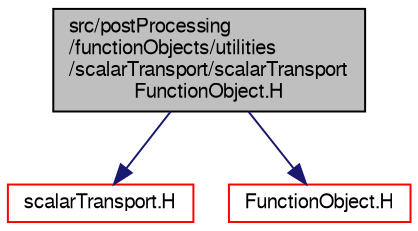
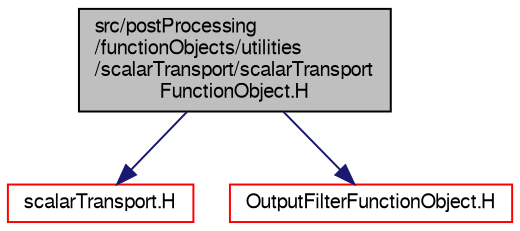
(320, 203) -> (371, 203)
